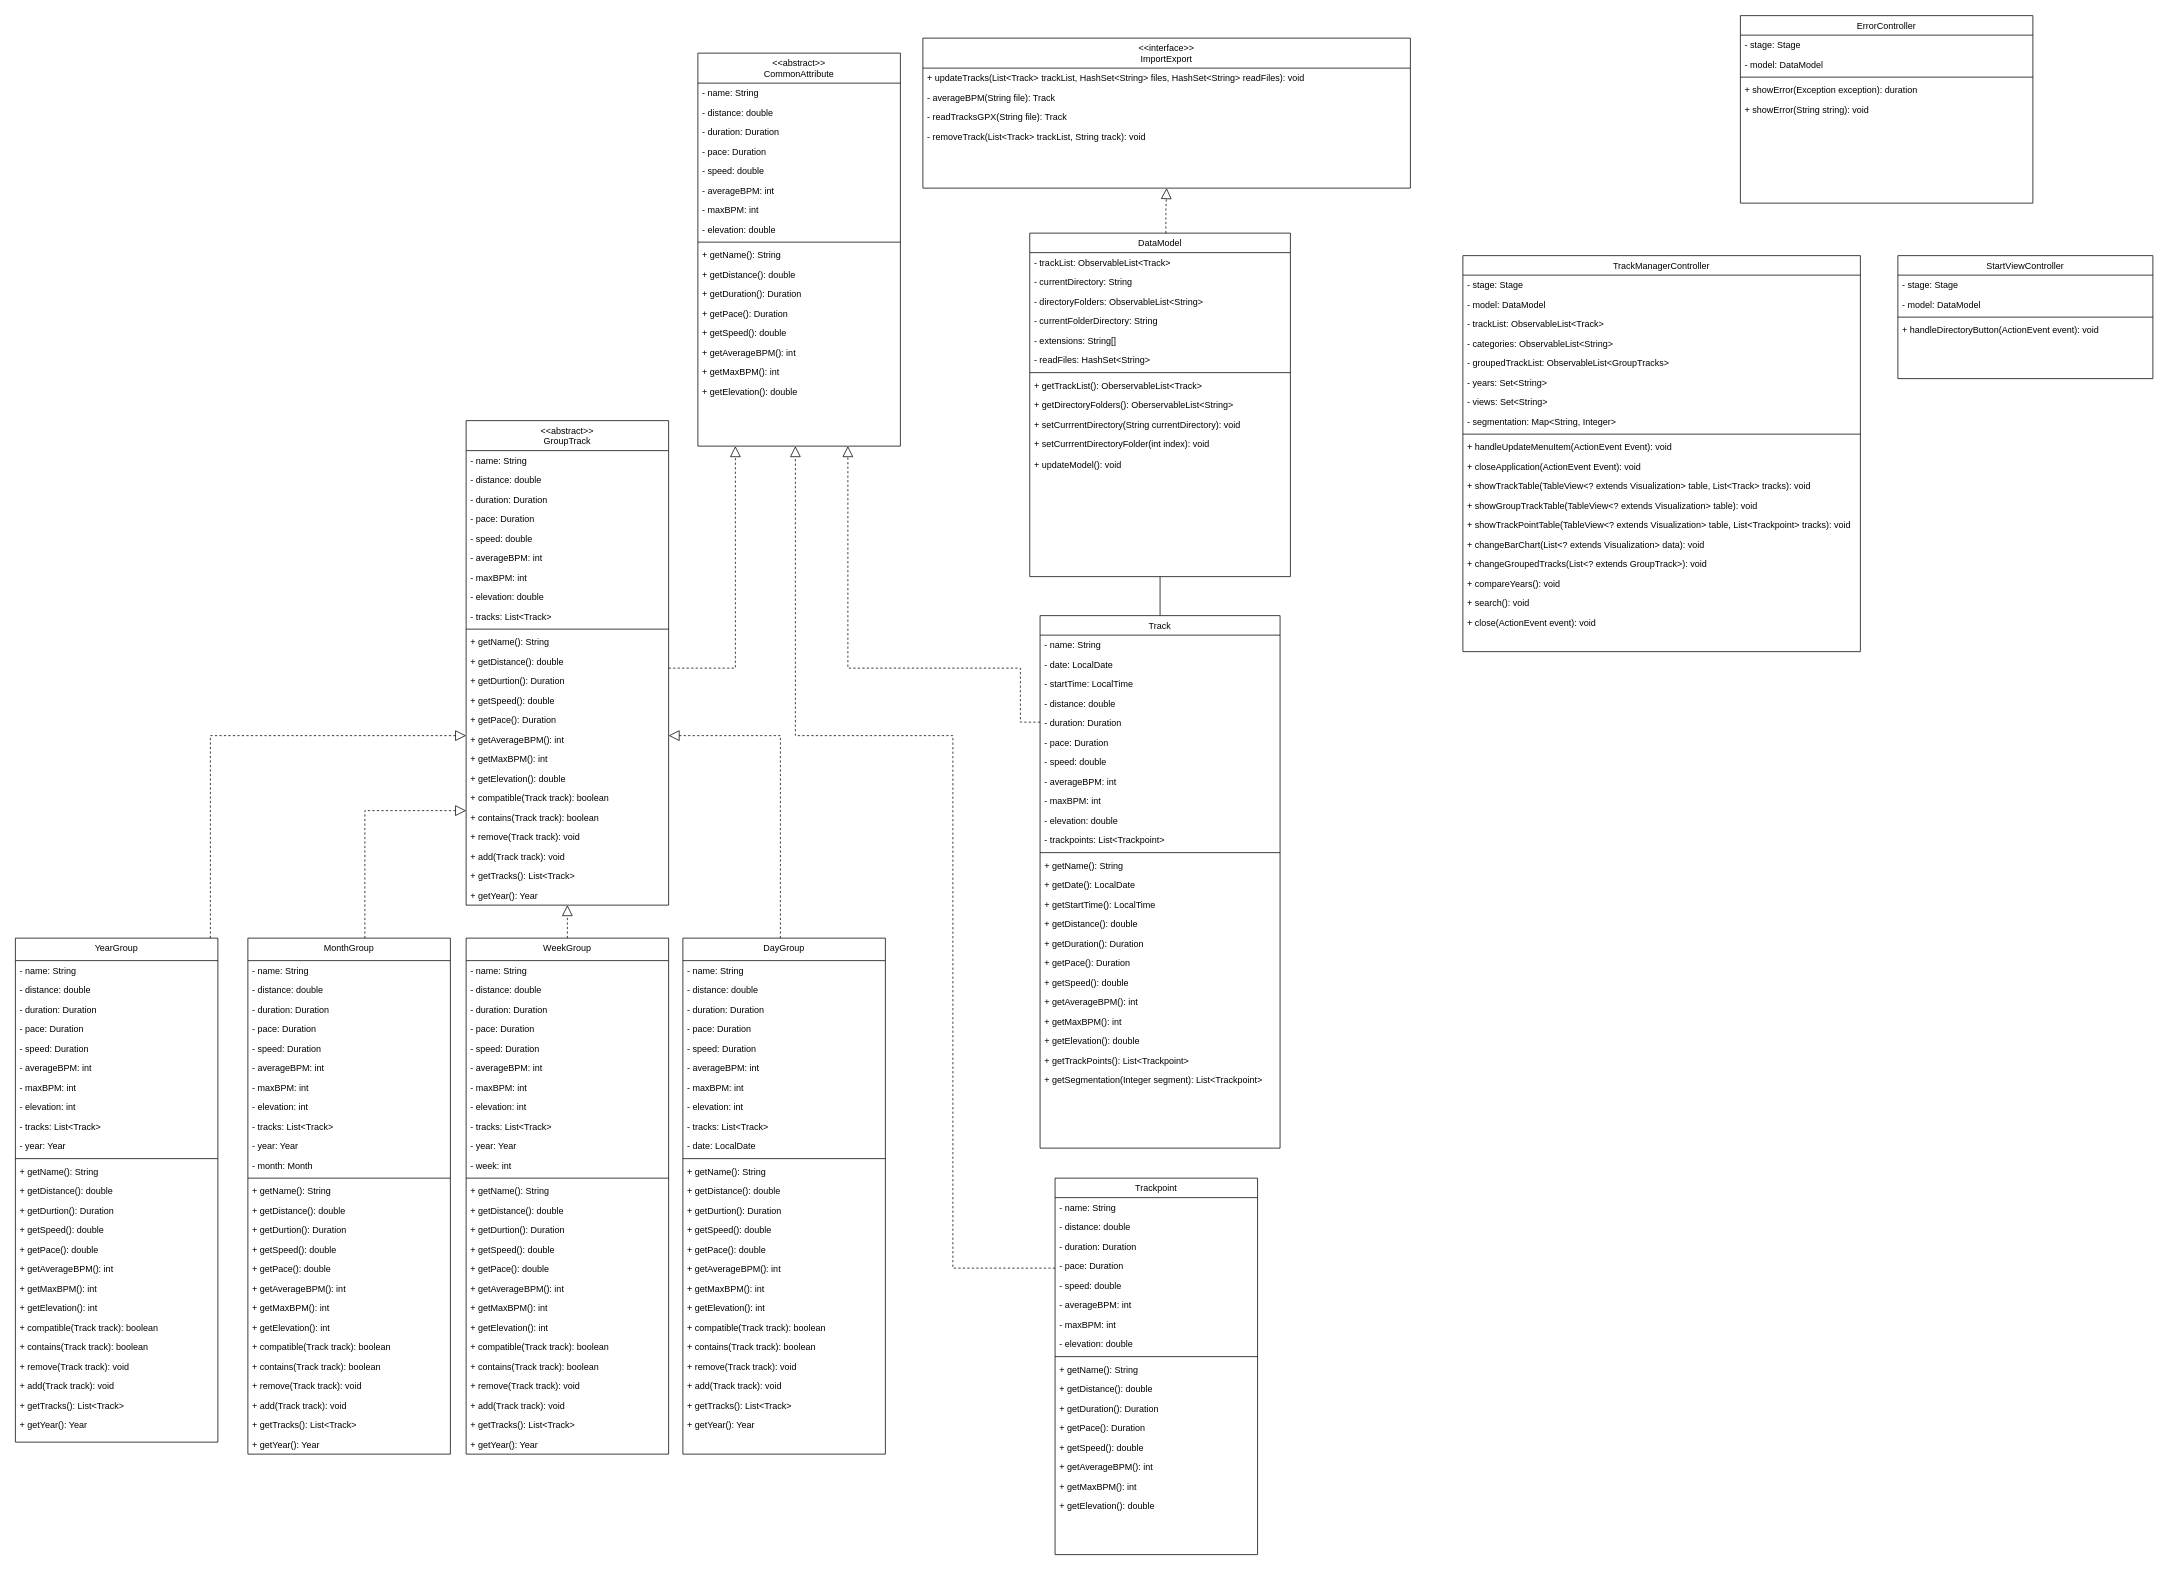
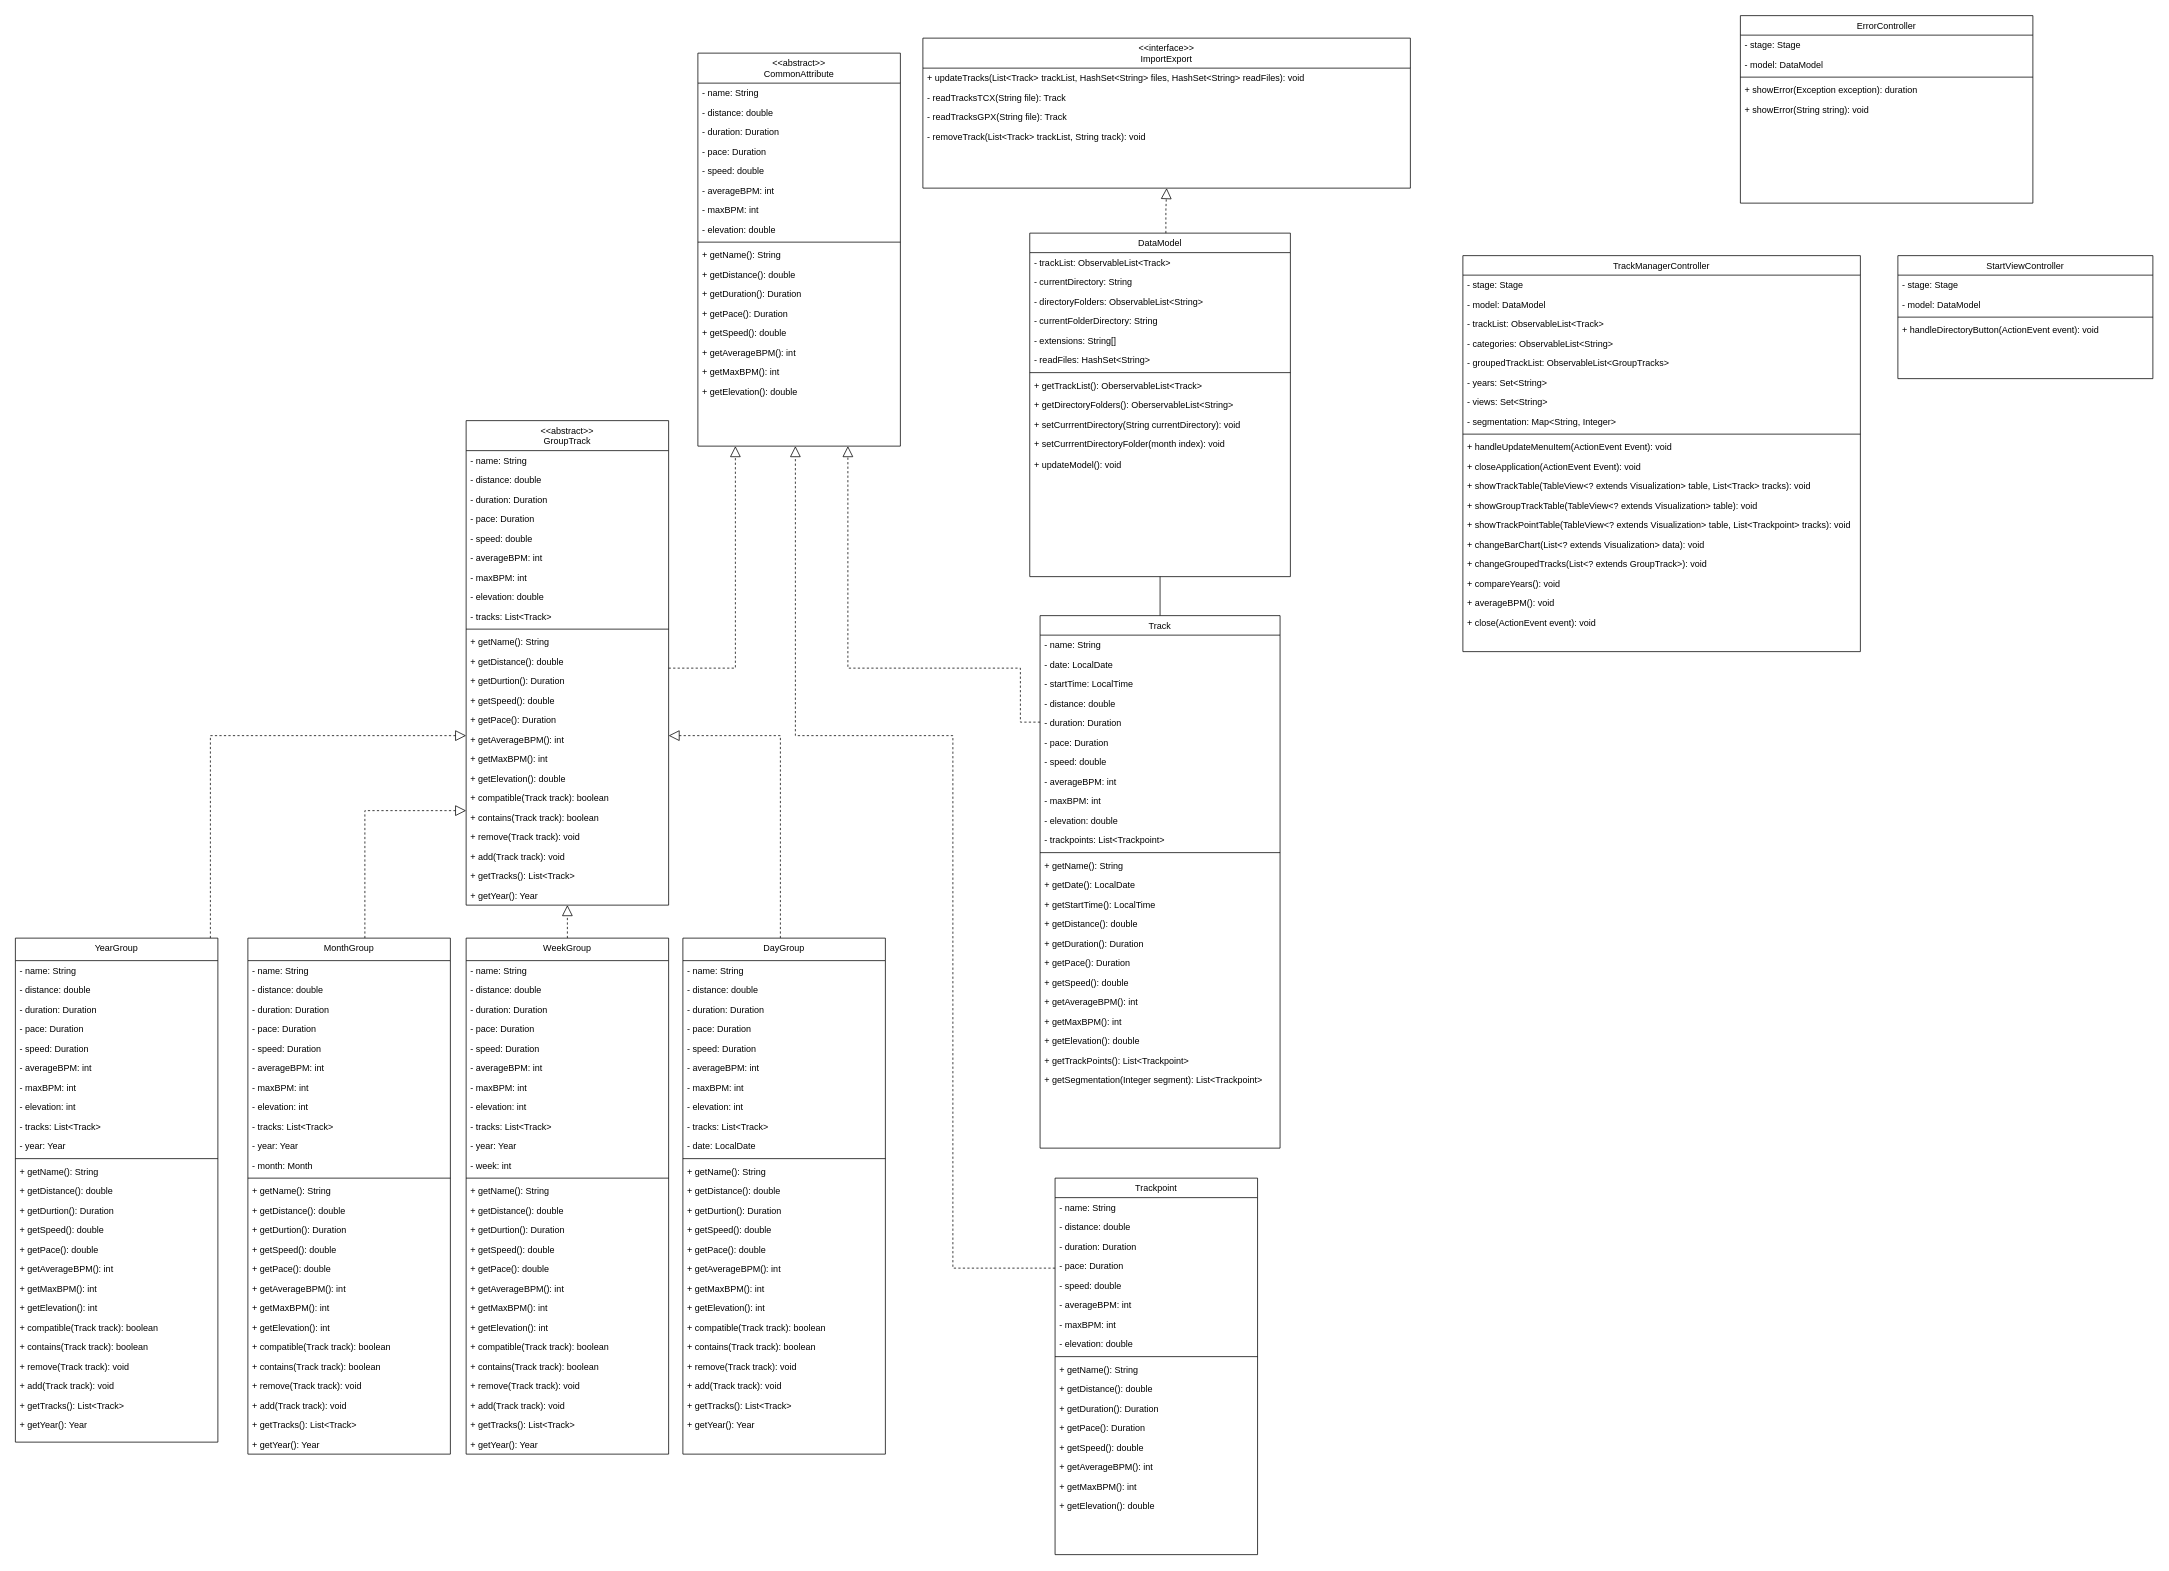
(999, 98) -> (1007, 98)
(1137, 444) -> (1143, 444)
(1503, 603) -> (1513, 603)
